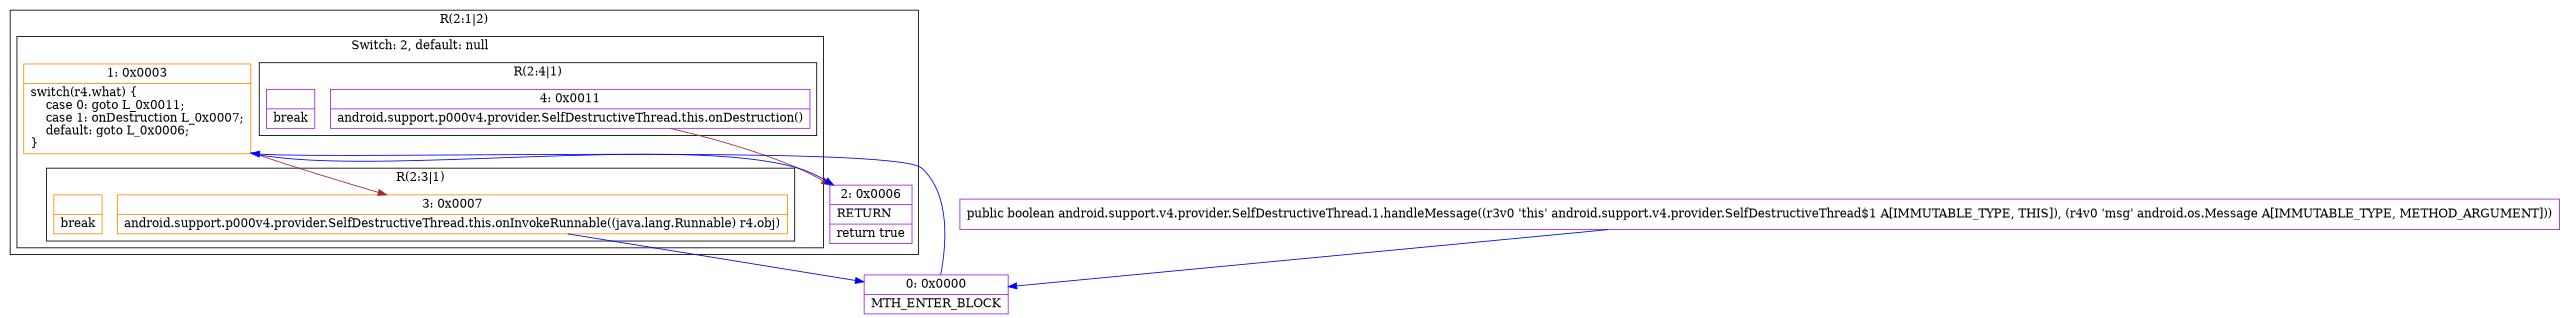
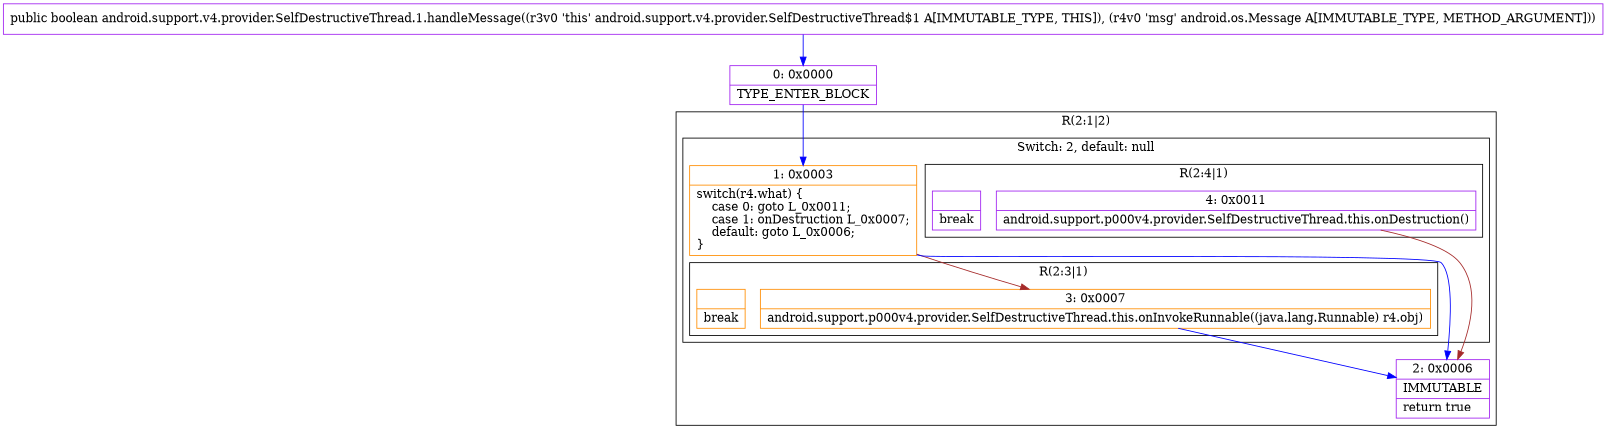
(864, 214) -> (1443, 388)
(733, 261) -> (1283, 352)
(936, 304) -> (803, 94)
